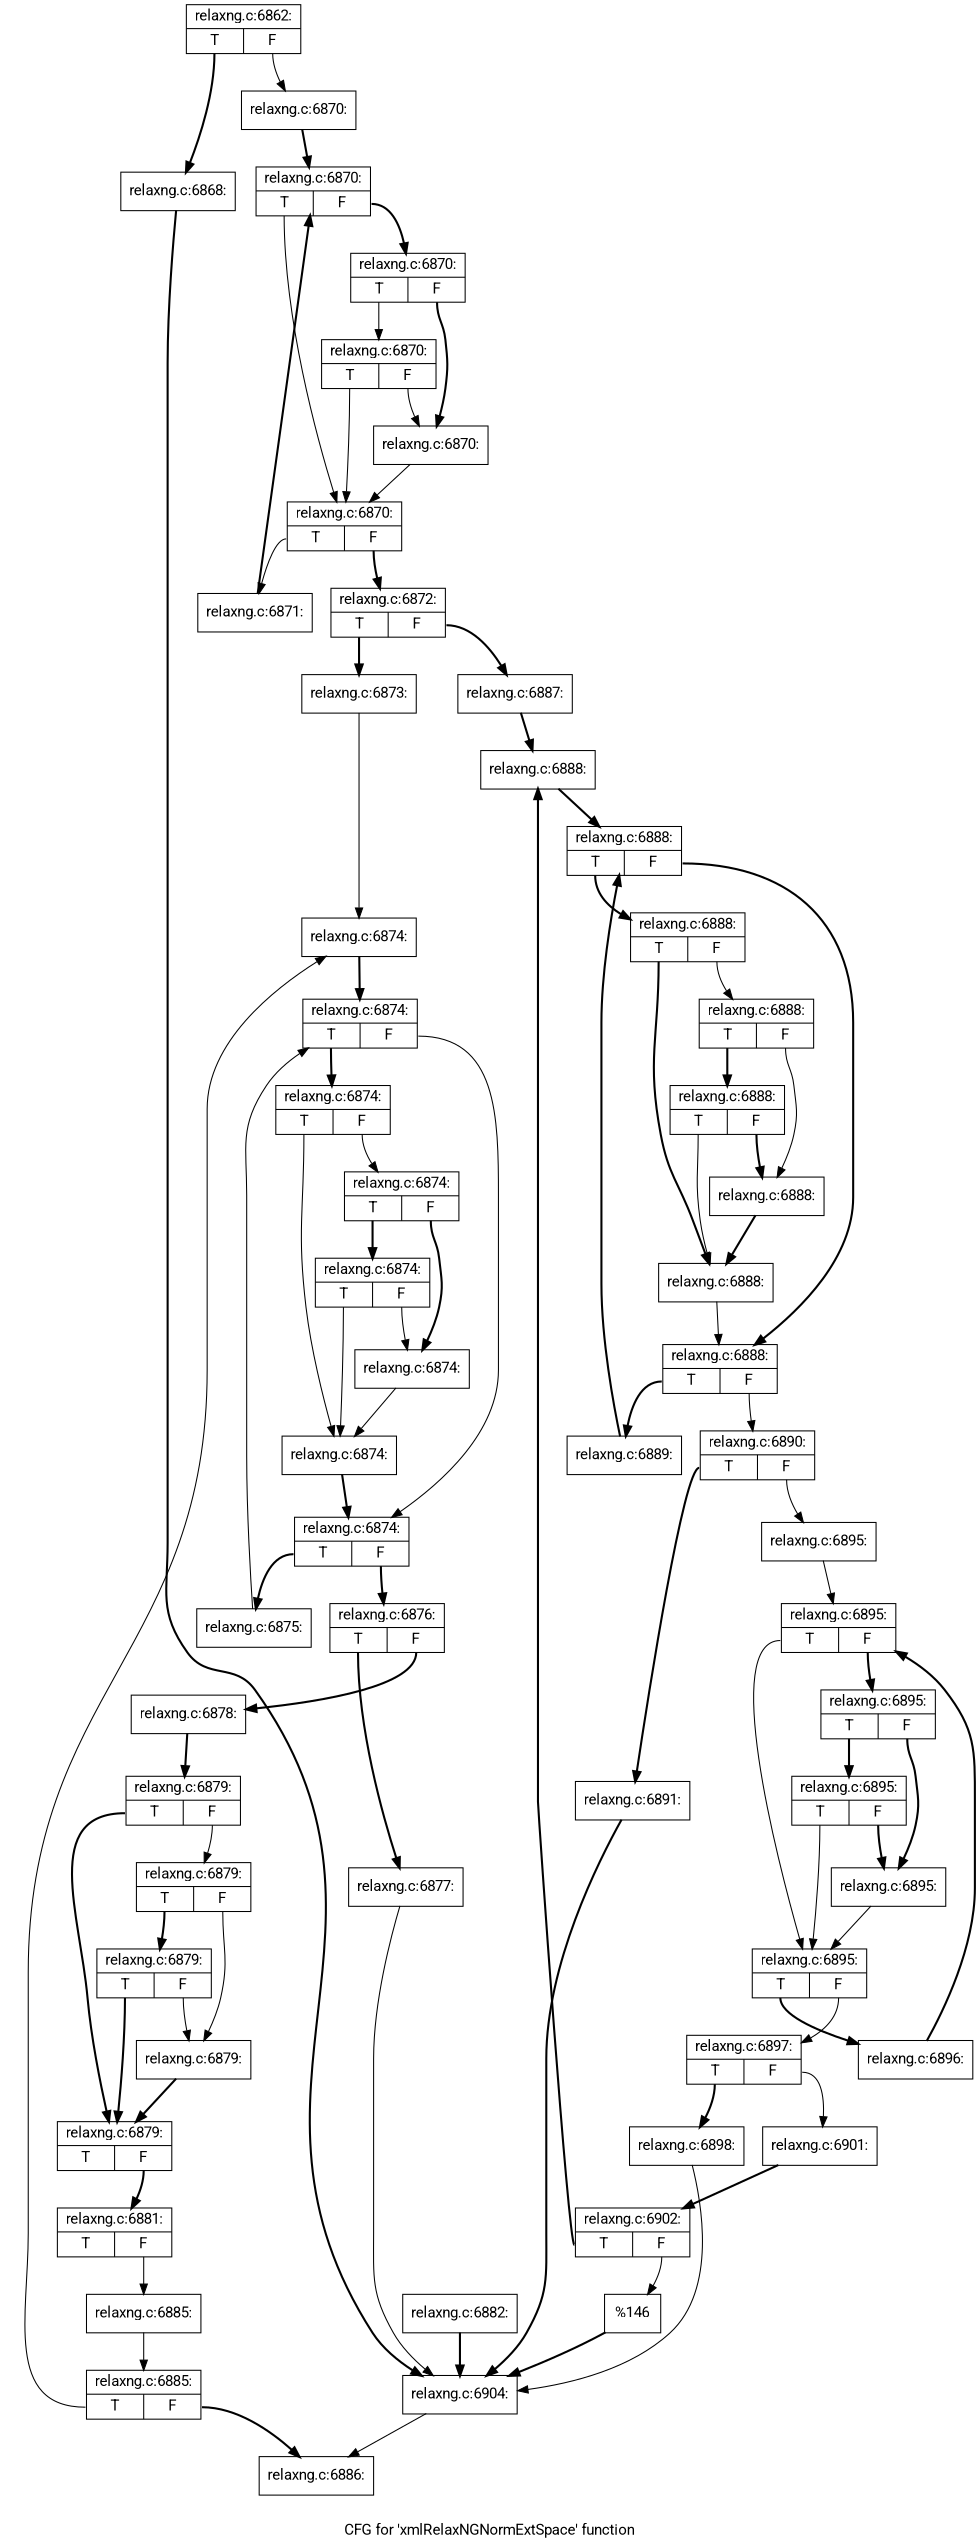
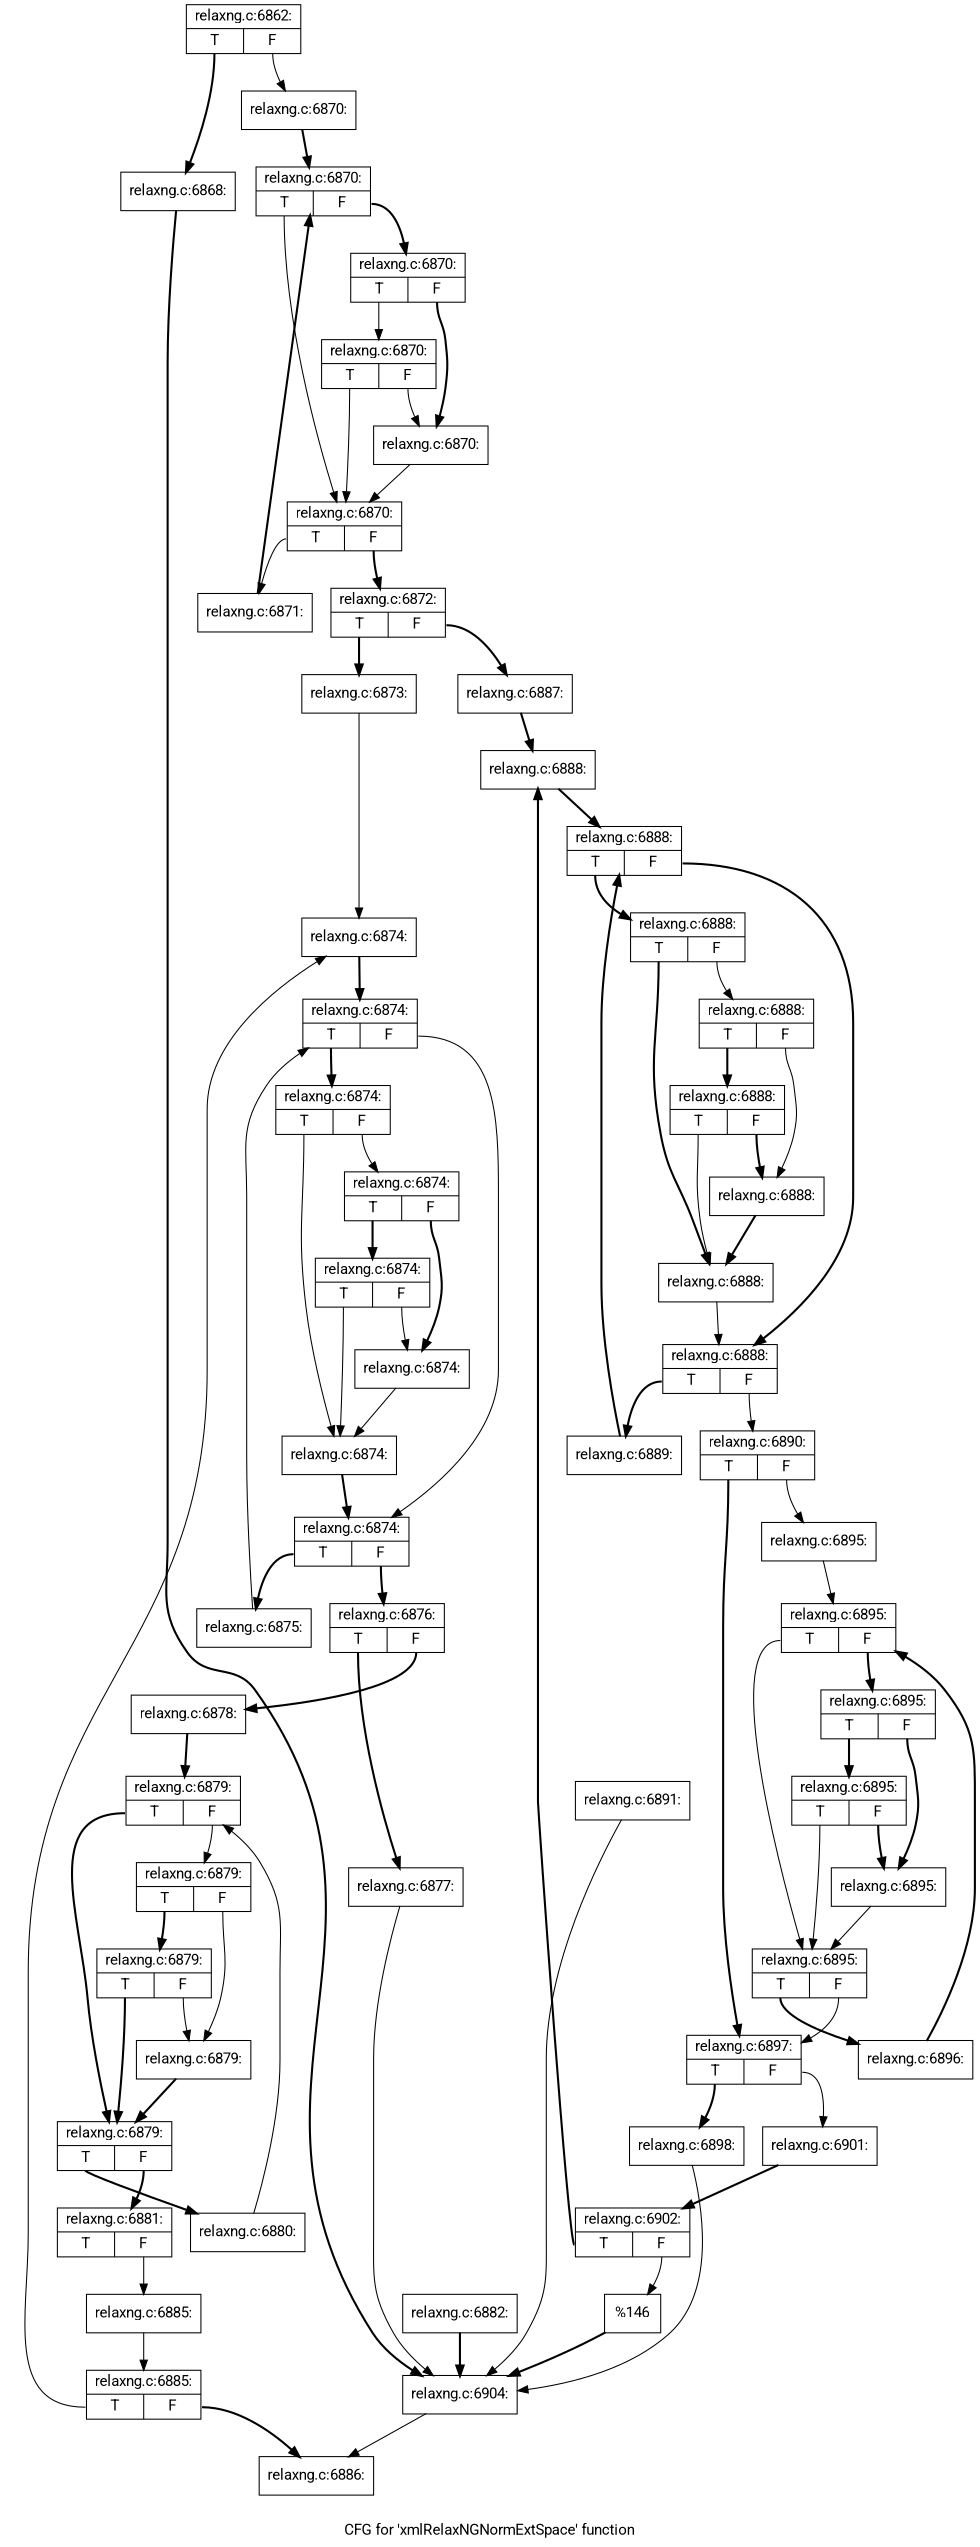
(662, 1618) -> (723, 1753)
(546, 2095) -> (546, 2095)
none -> (248, 2232)
